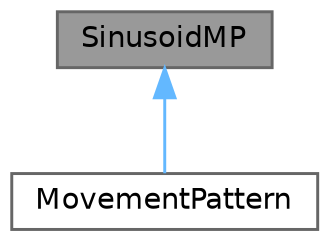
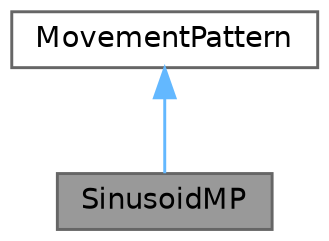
(165, 136) -> (165, 136)
